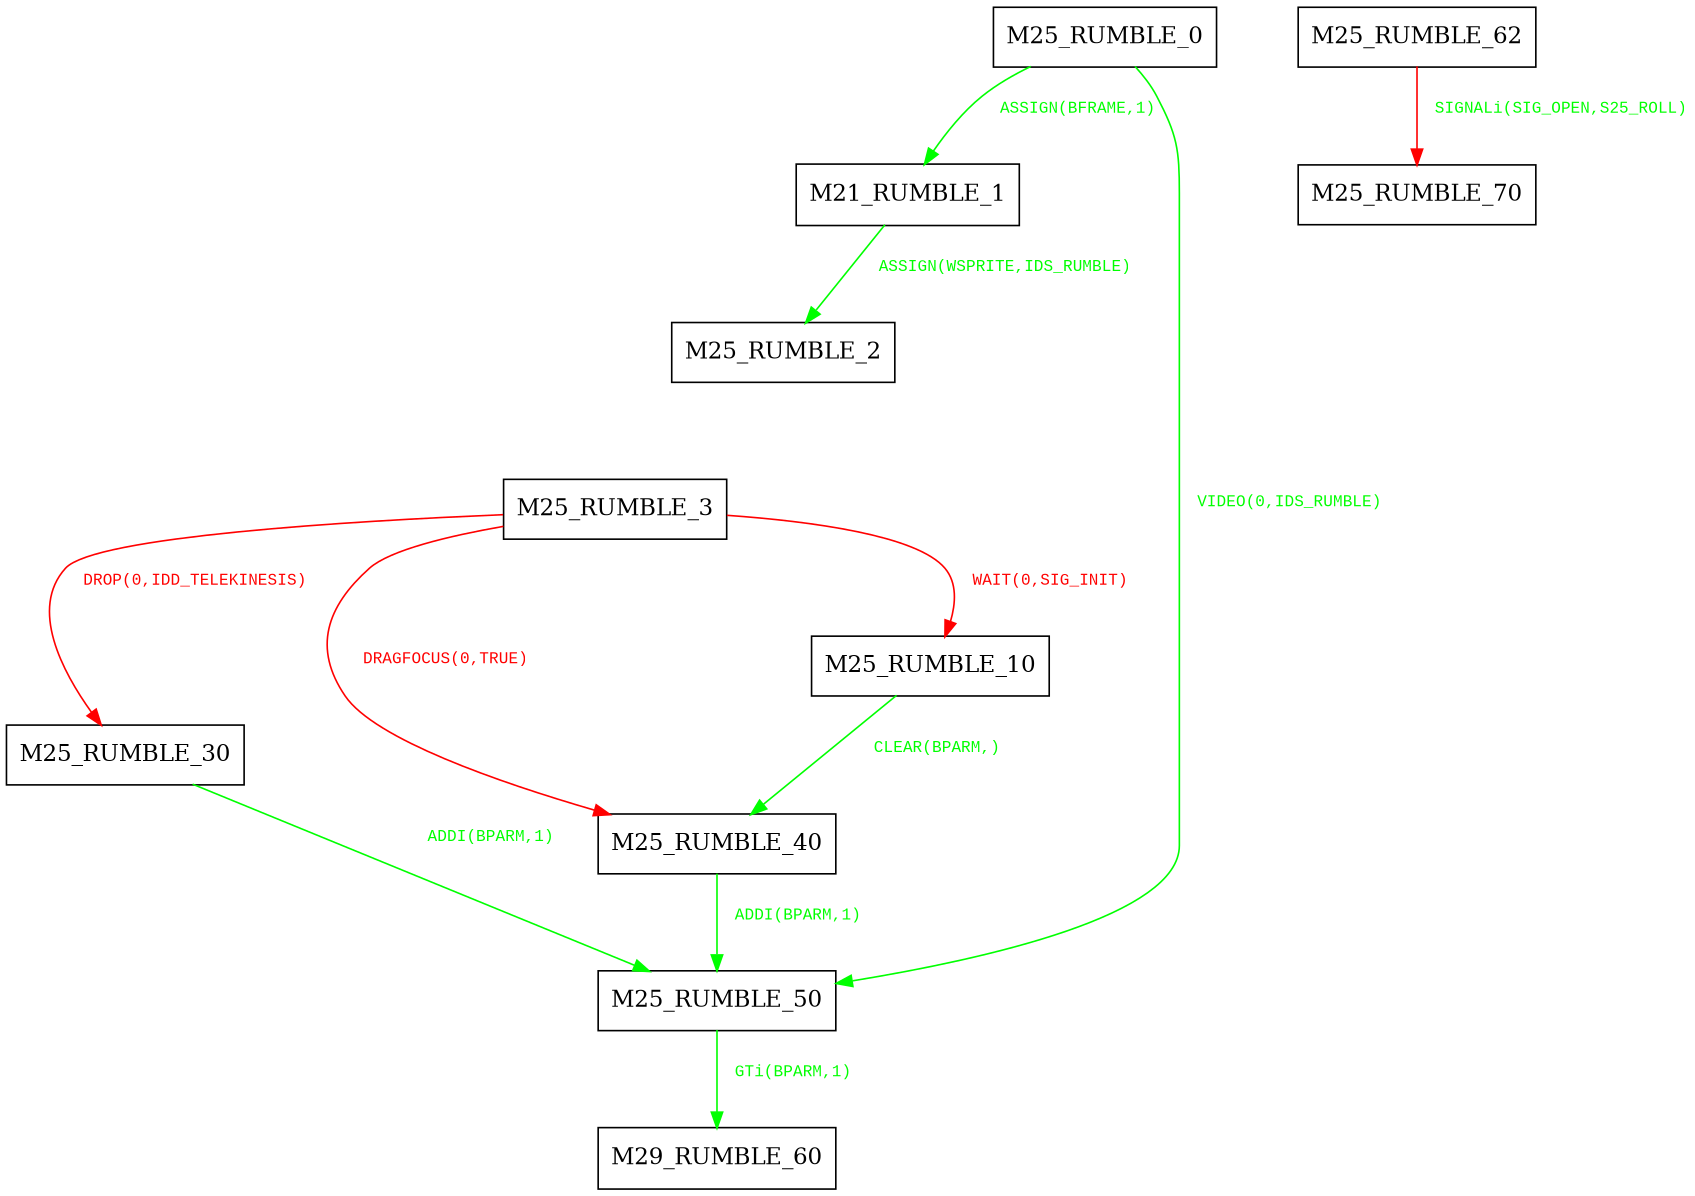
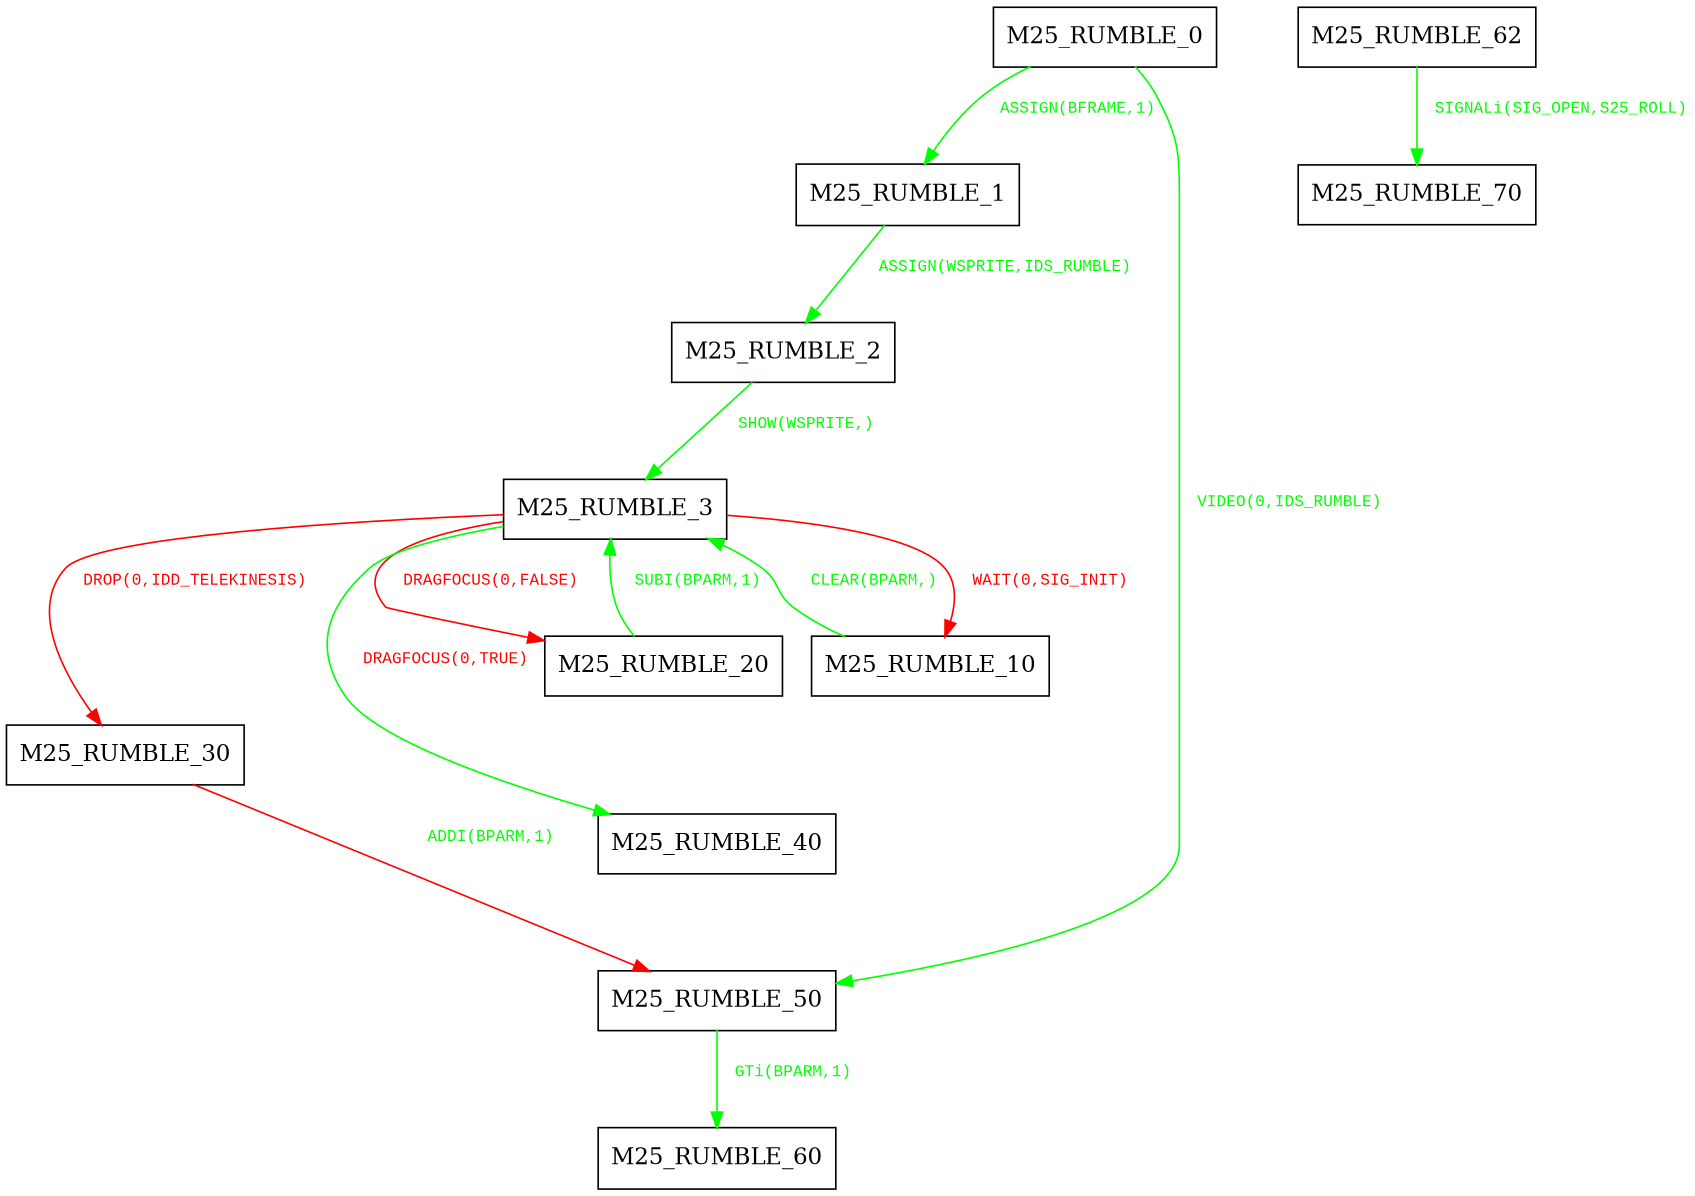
(1417, 108) -> (1417, 108)
(908, 195) -> (908, 195)
none -> (705, 425)
none -> (664, 666)
(343, 692) -> (343, 692)
(830, 750) -> (781, 594)
(414, 875) -> (414, 875)
(717, 914) -> none
(717, 1158) -> (717, 1158)
